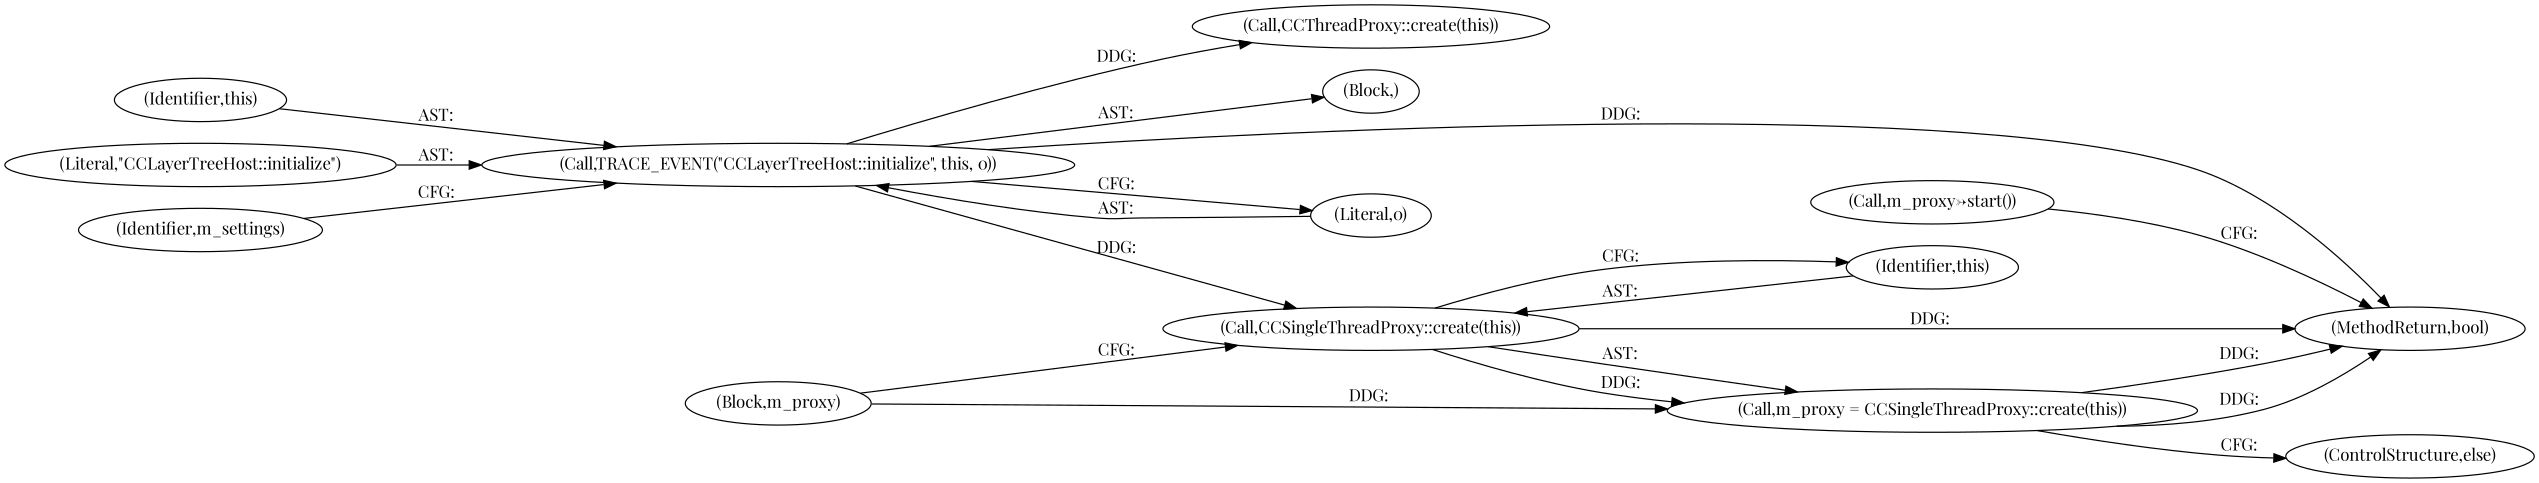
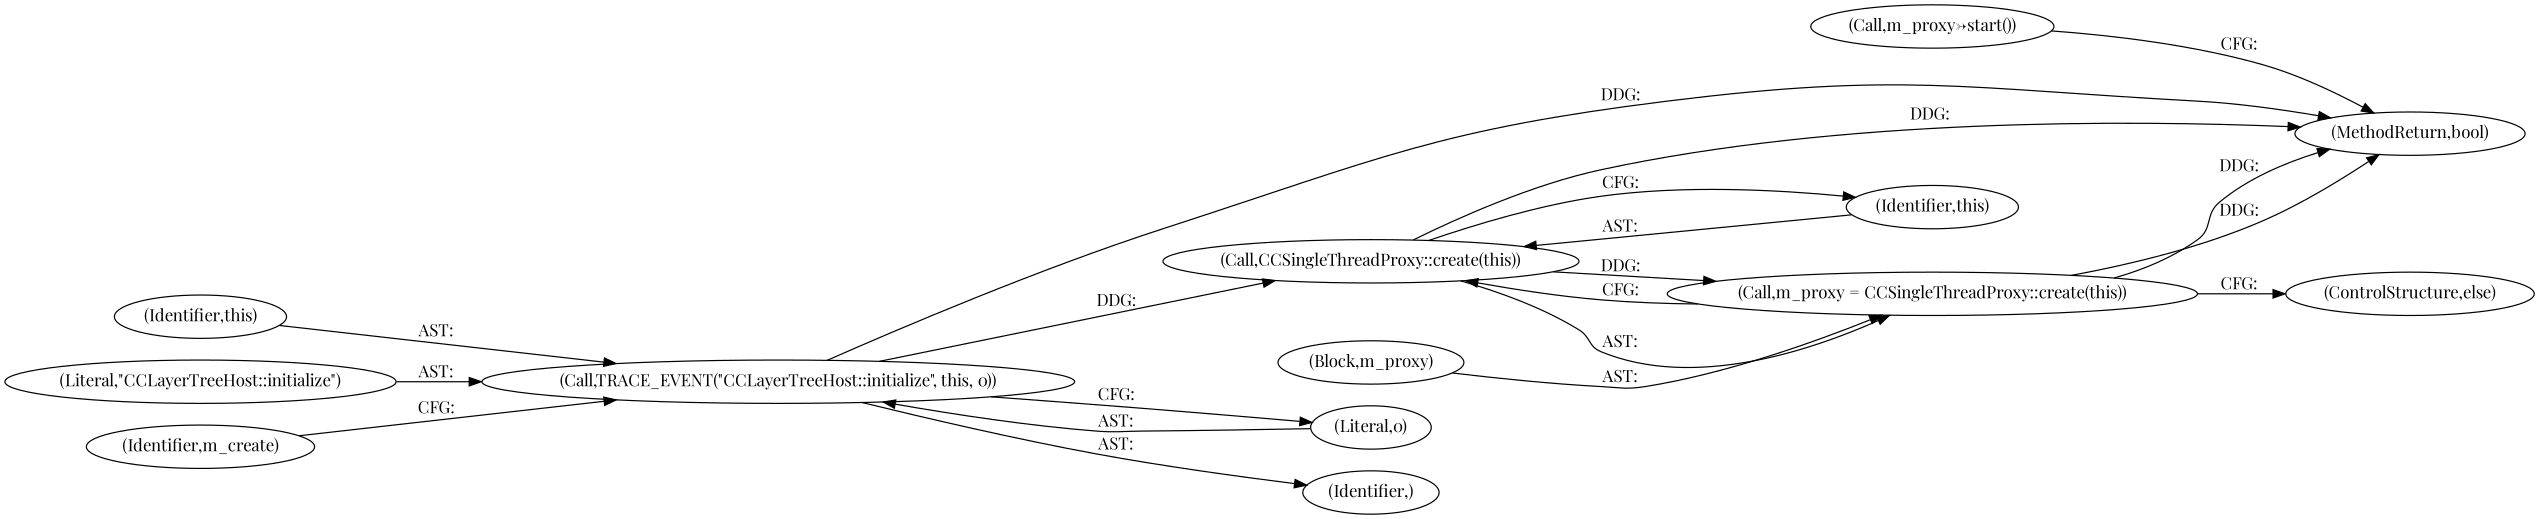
(1371, 26) -> none
(1371, 92) -> (1371, 493)
(200, 230) -> (200, 447)
(1043, 370) -> (1587, 299)
(1371, 397) -> (1623, 378)
